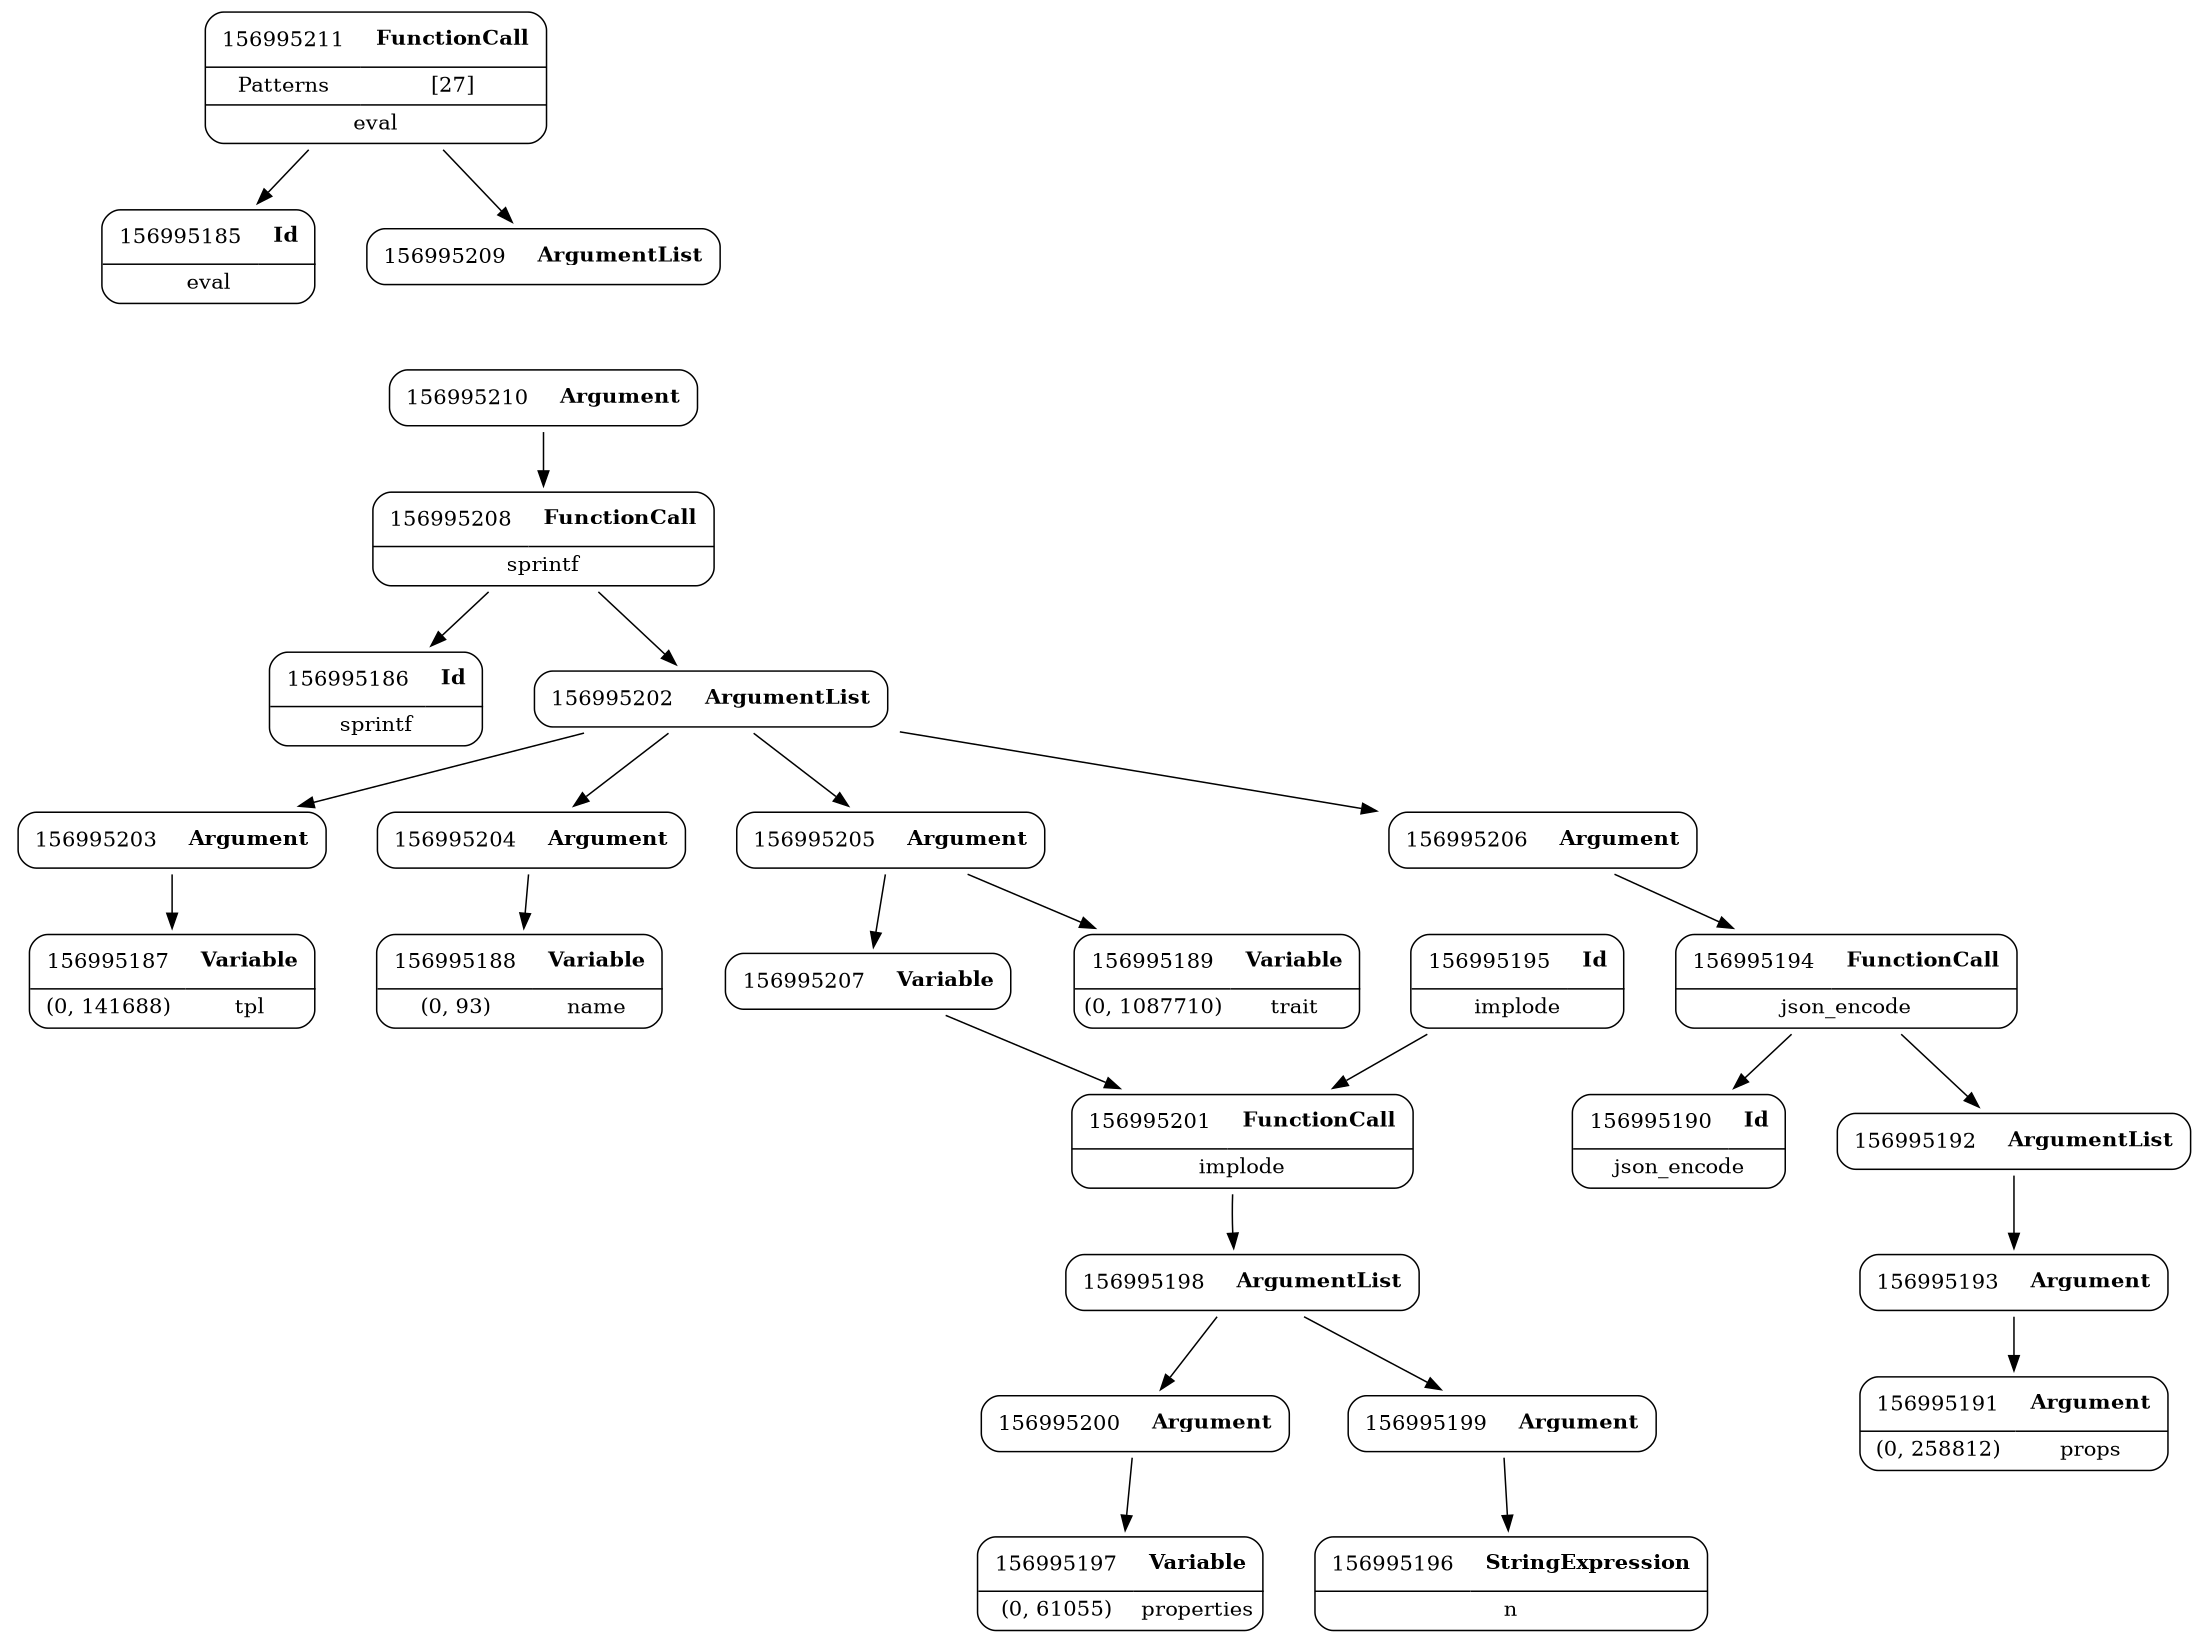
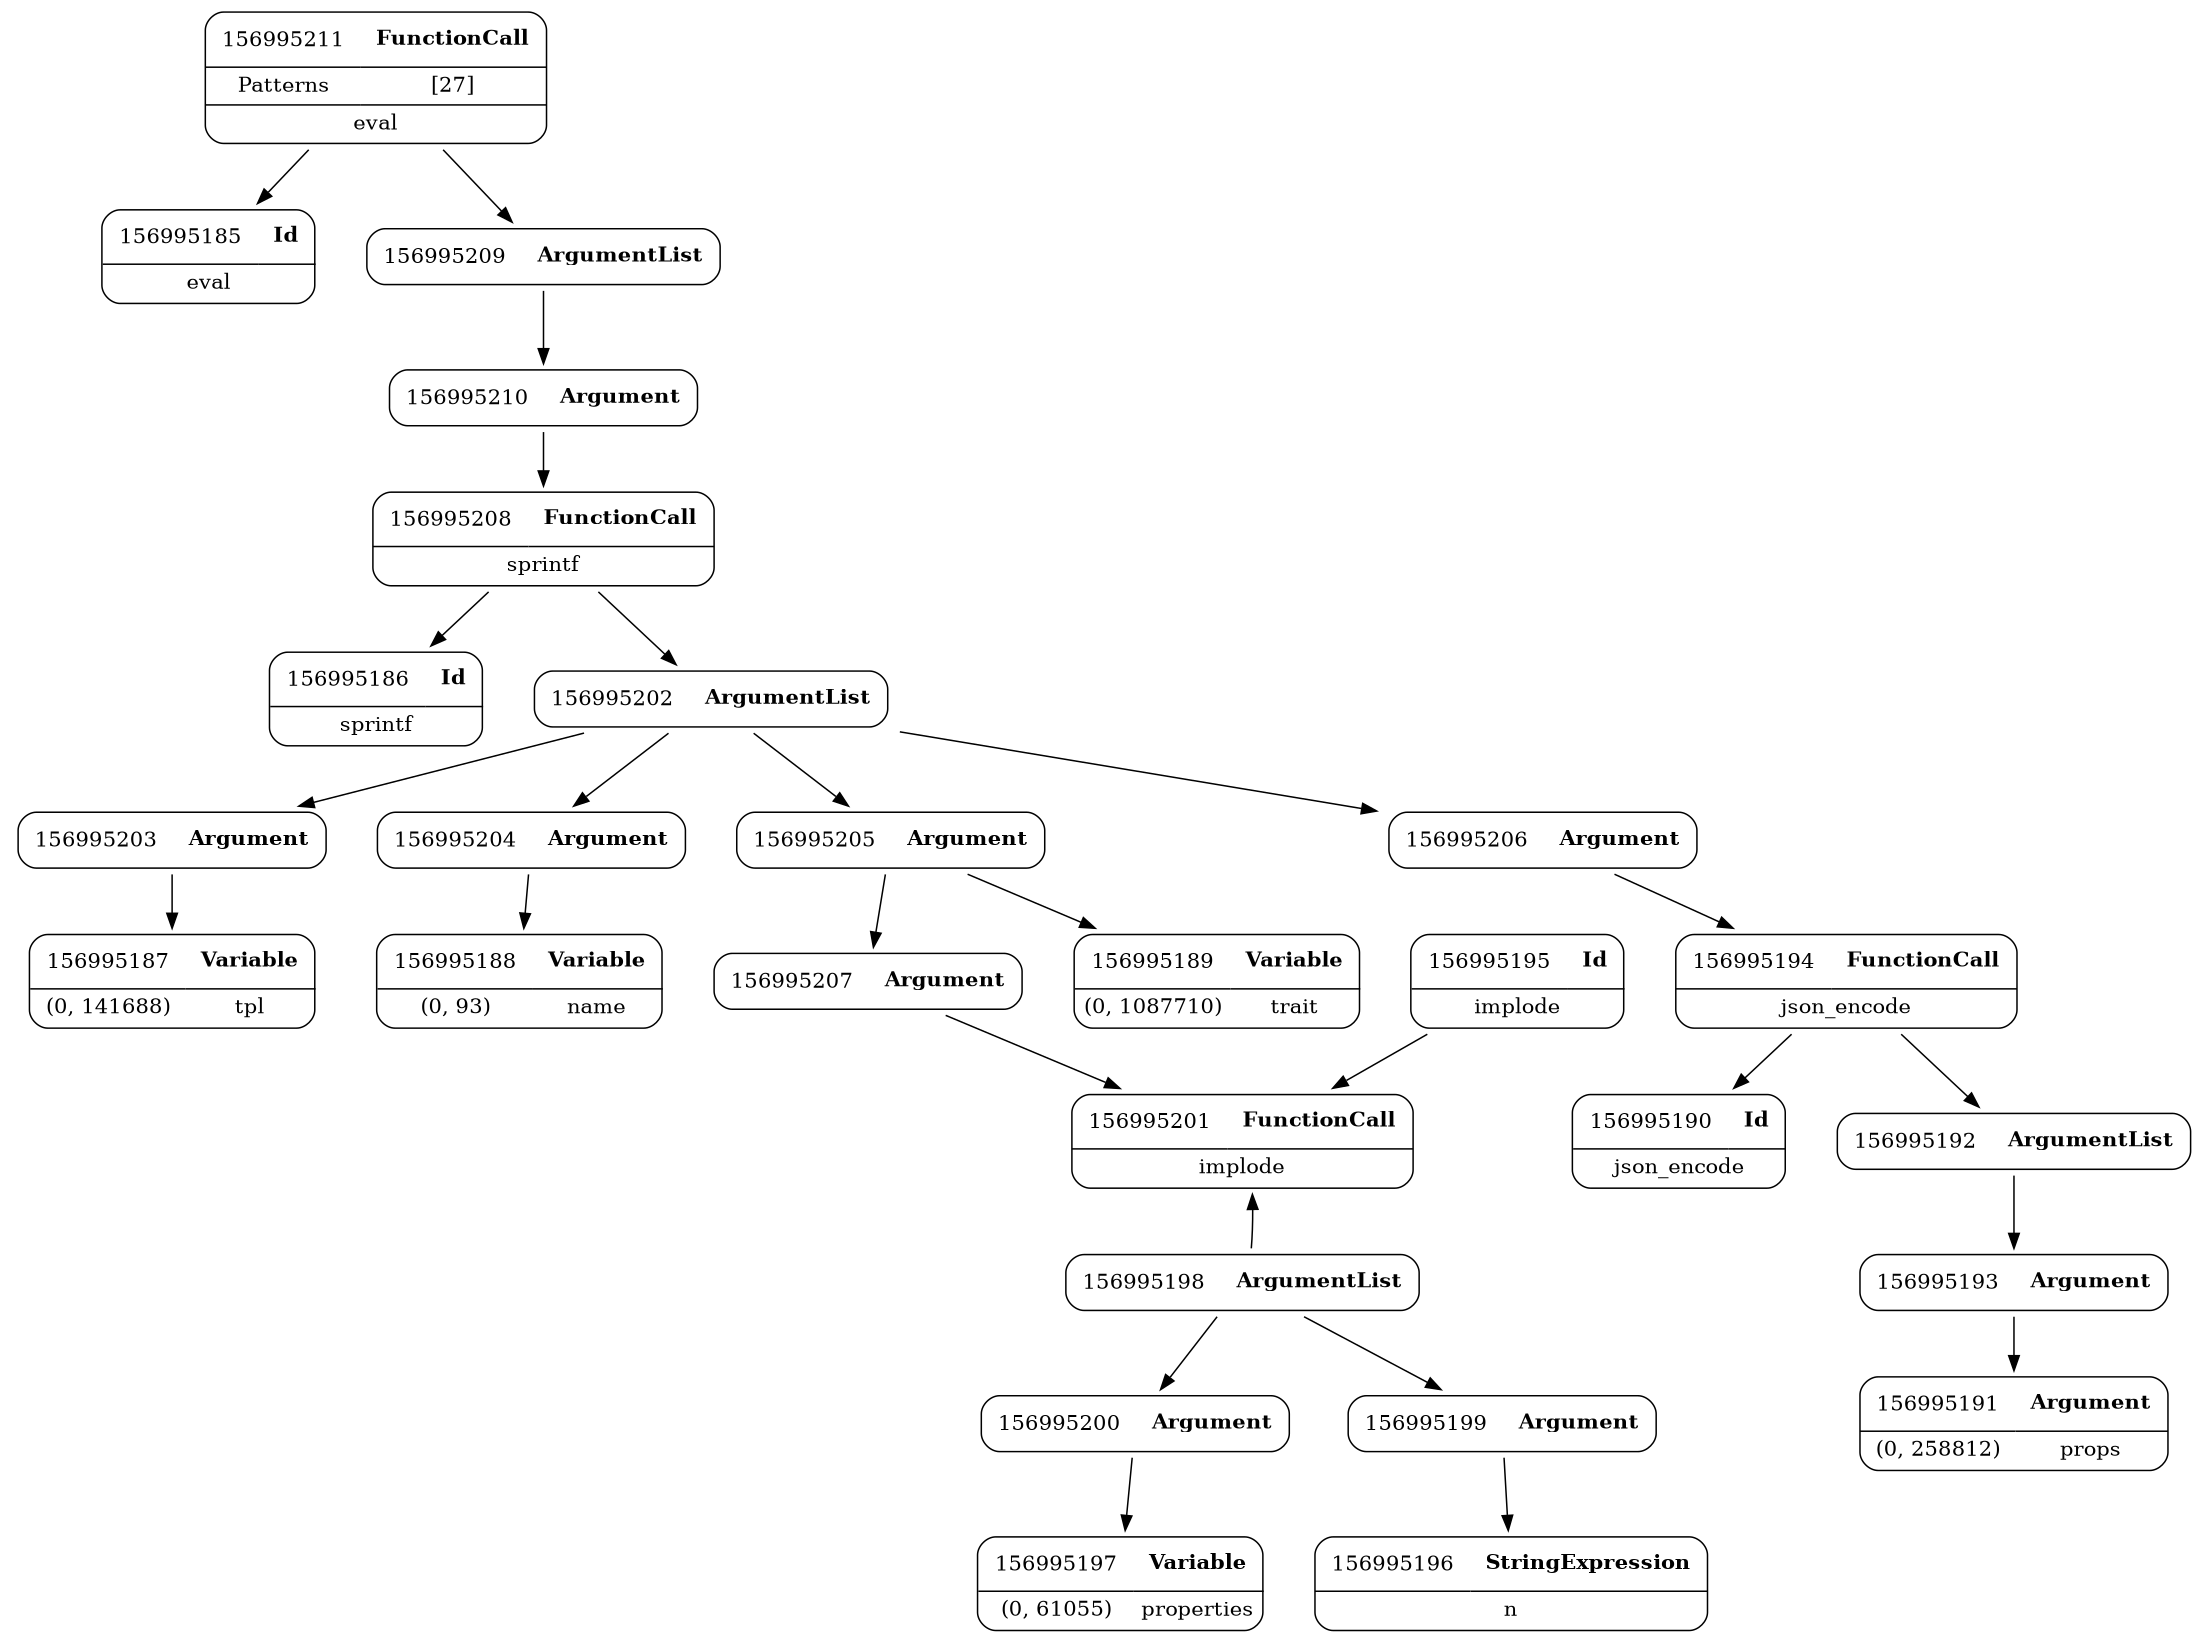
none -> (544, 320)
(946, 980) -> (945, 980)
(1232, 1214) -> (1252, 1229)
